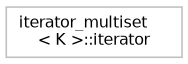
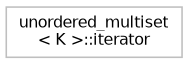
(94, 32) -> (94, 32)
